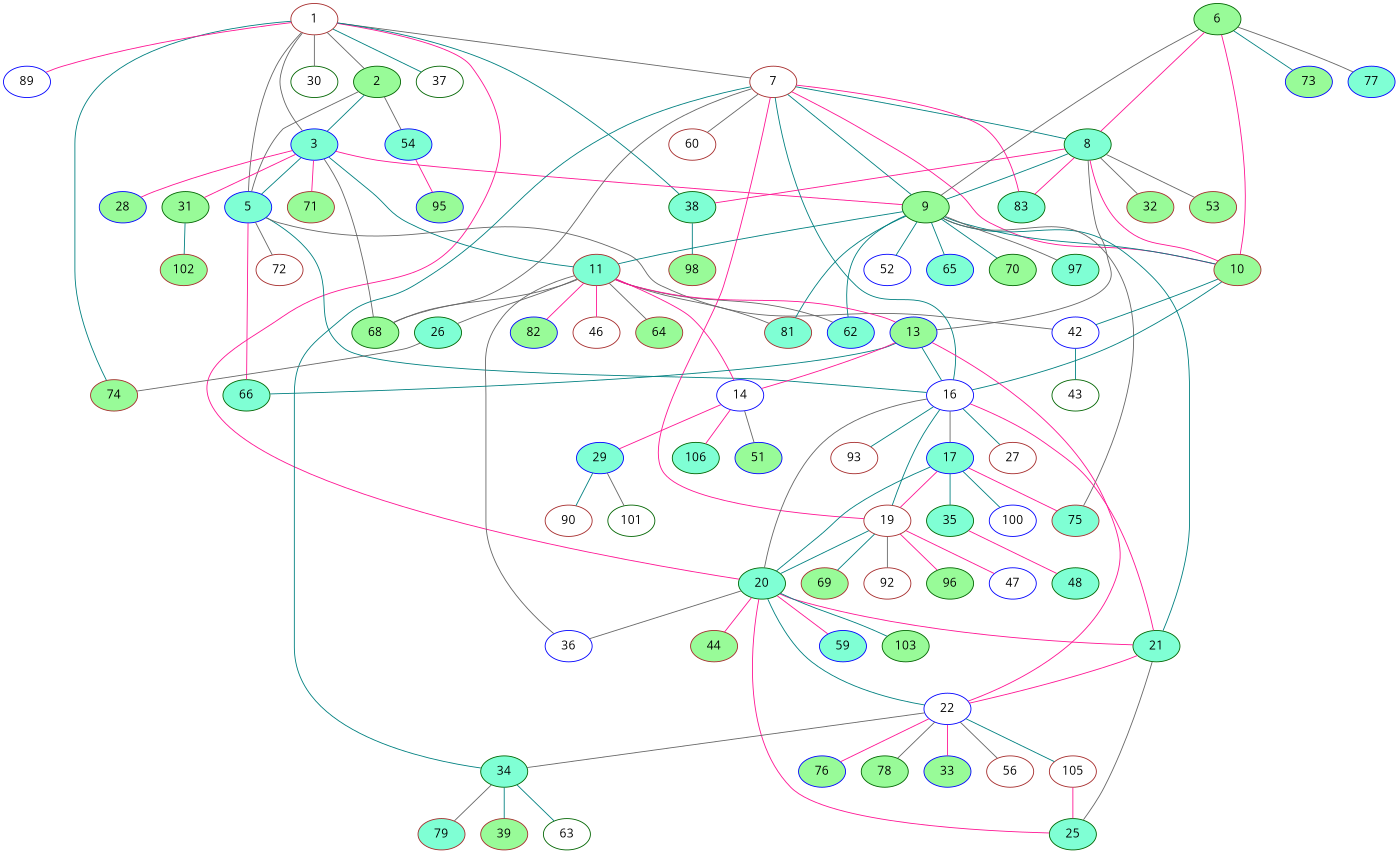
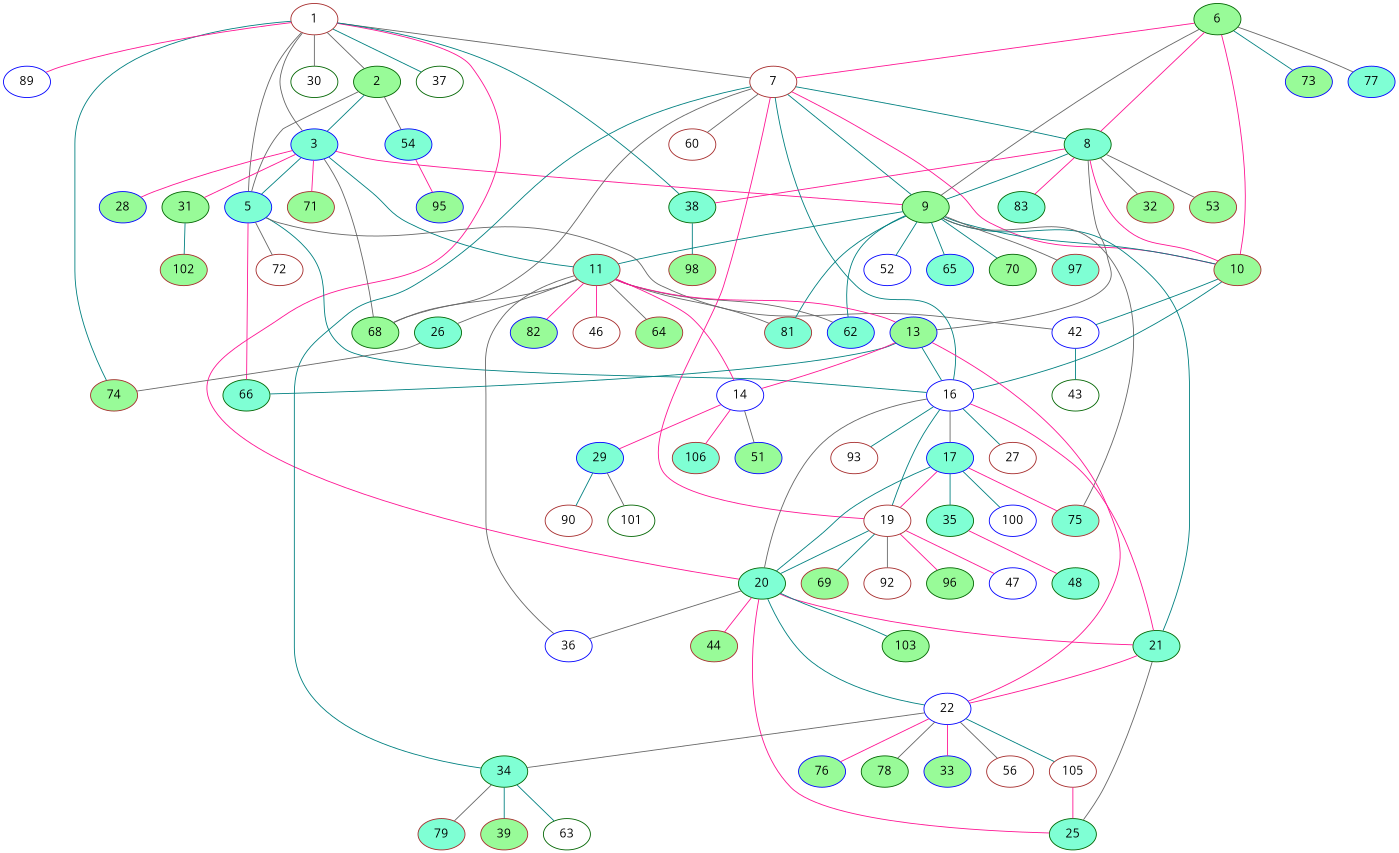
(985, 128) -> (995, 51)
(1075, 270) -> (1075, 270)
(696, 458) -> (696, 458)
(843, 646) -> none
